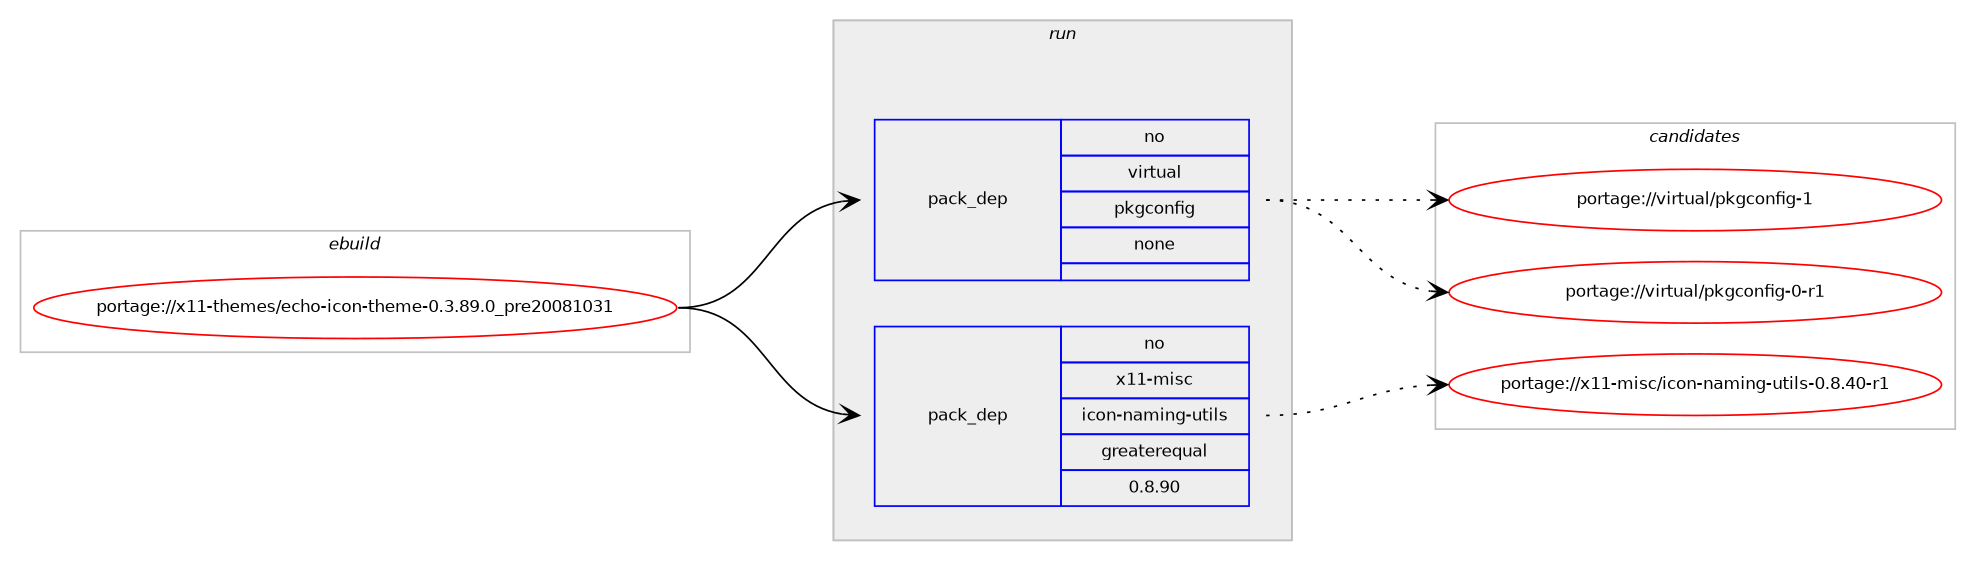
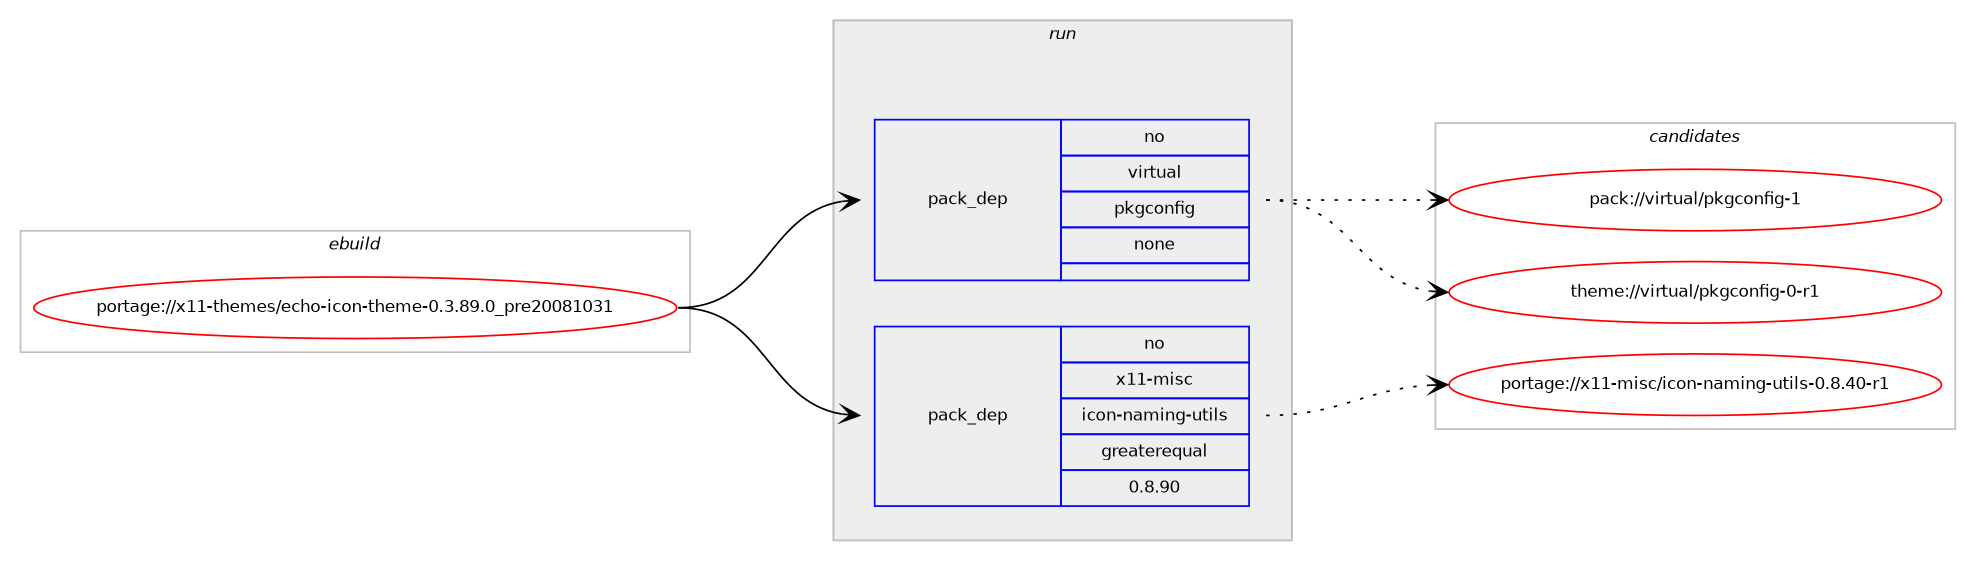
(1695, 200) -> (1695, 200)
(1695, 292) -> (1695, 292)
